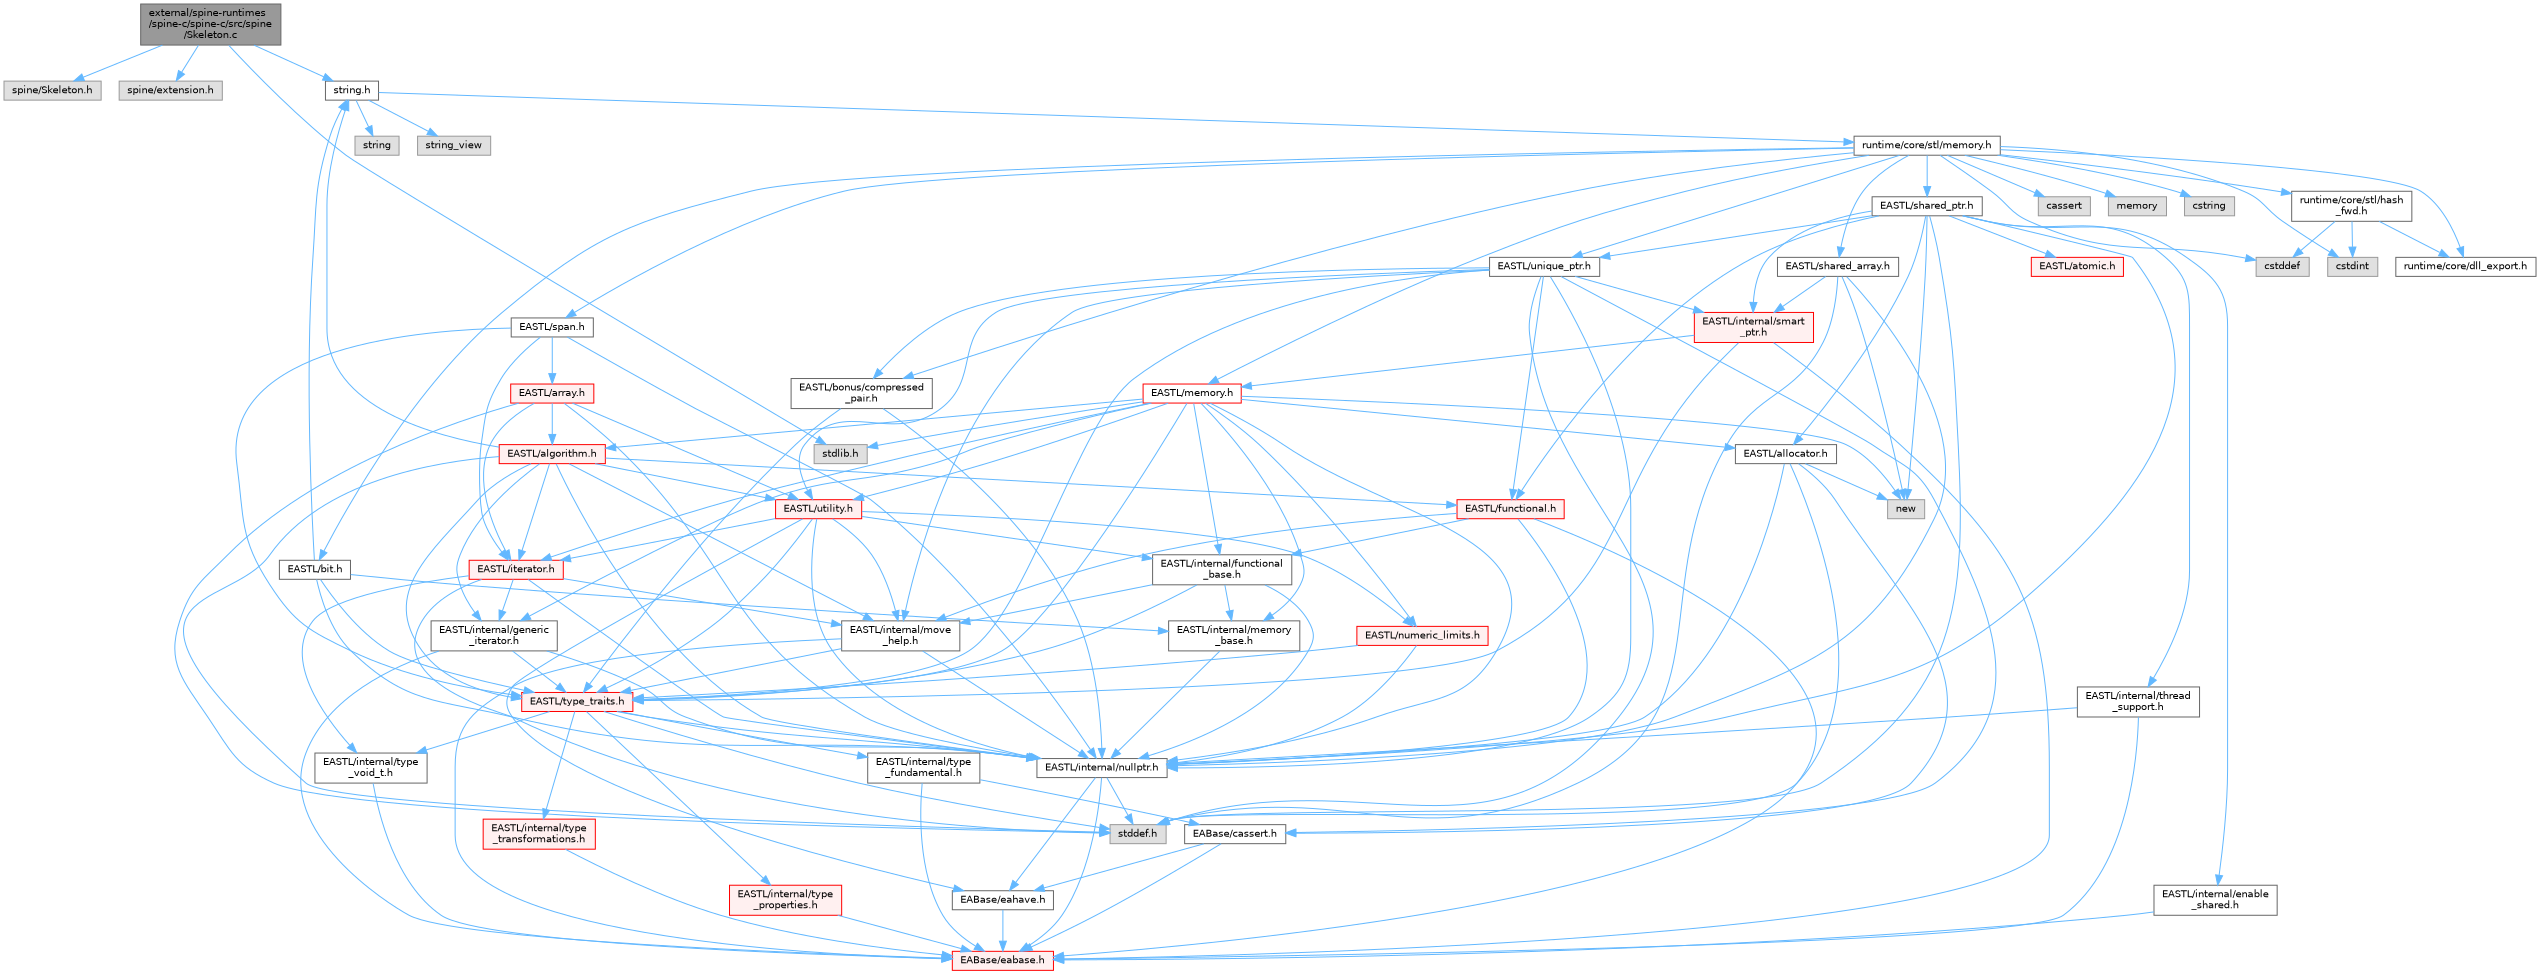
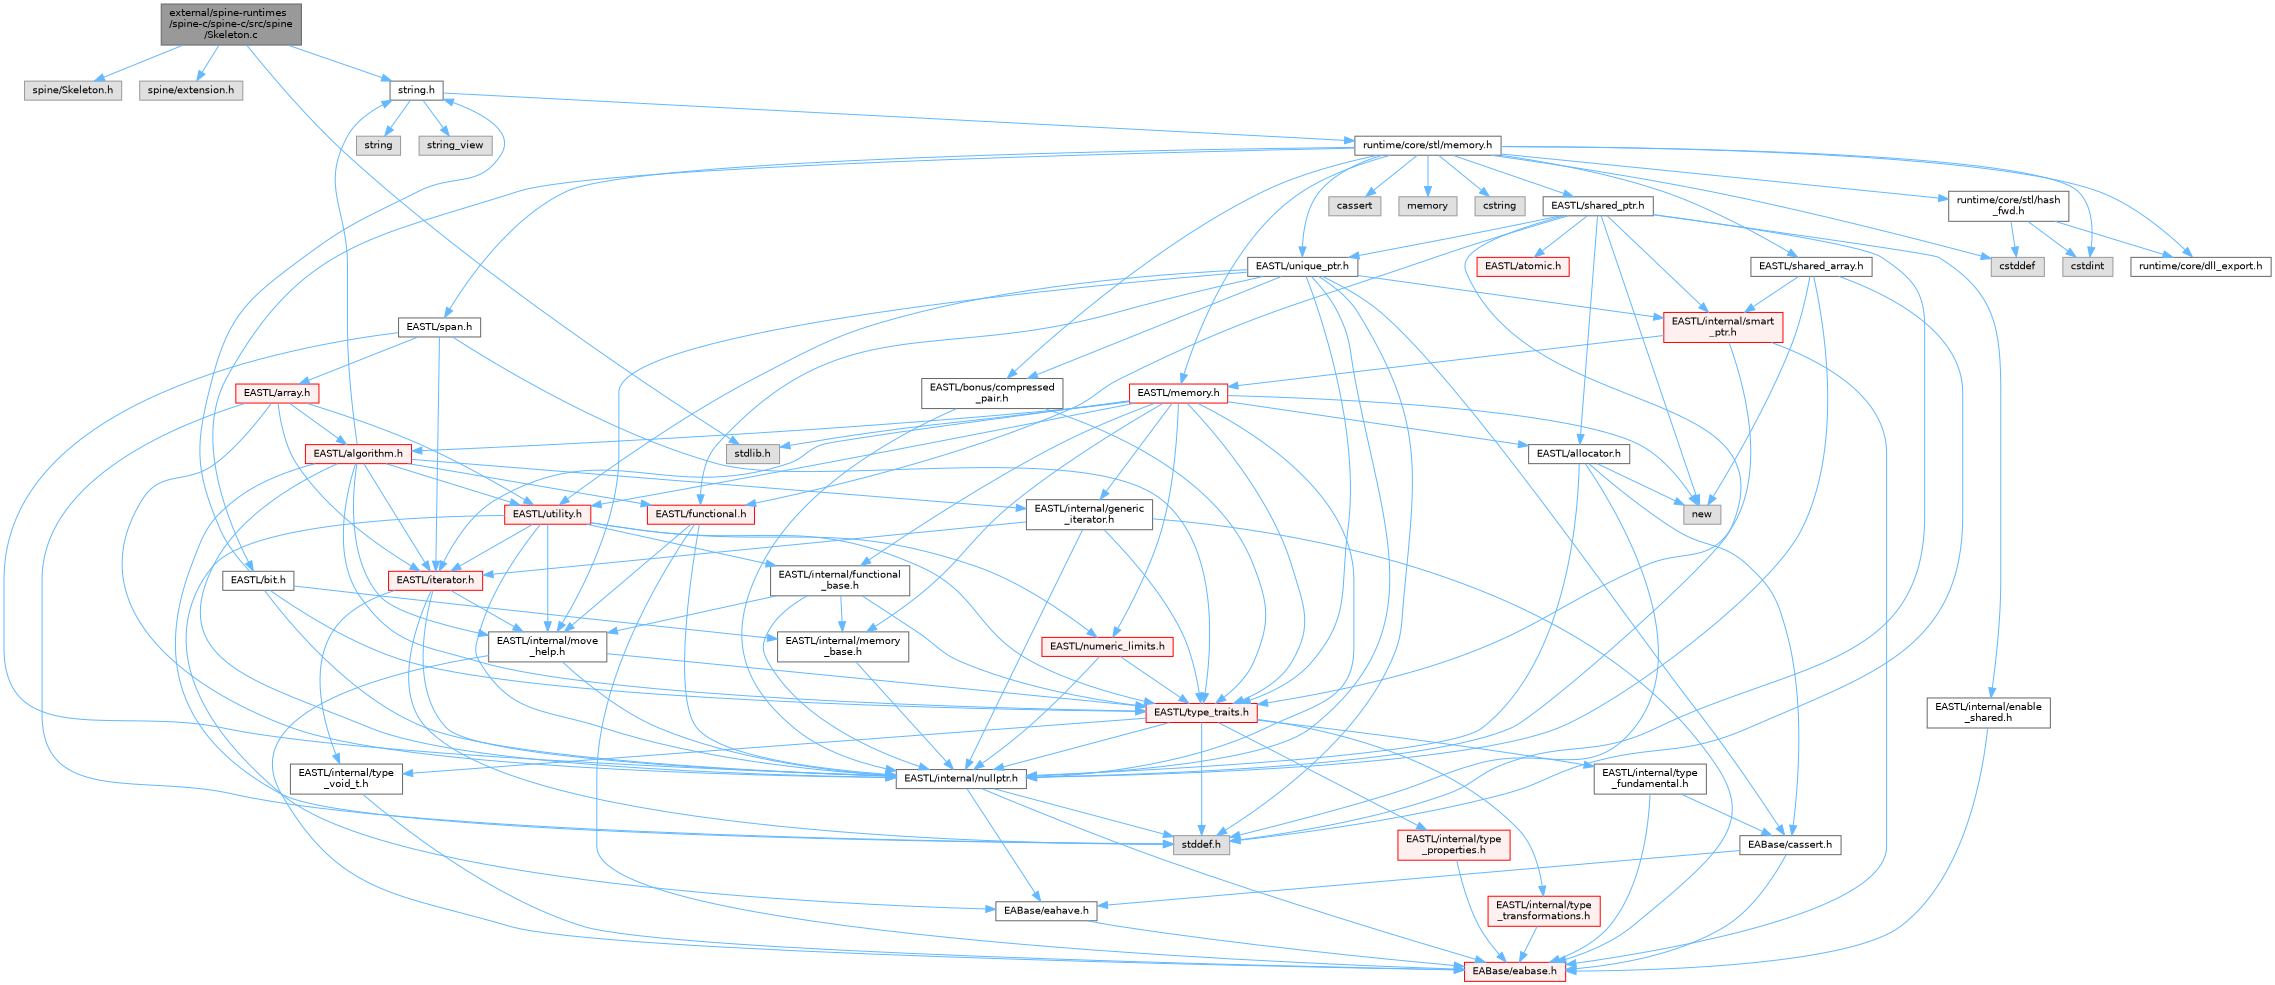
(1385, 536) -> none
(508, 595) -> (760, 548)
(2138, 702) -> none
